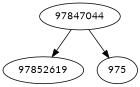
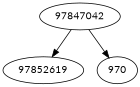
(80, 16) -> (80, 16)
(117, 70) -> (117, 70)
